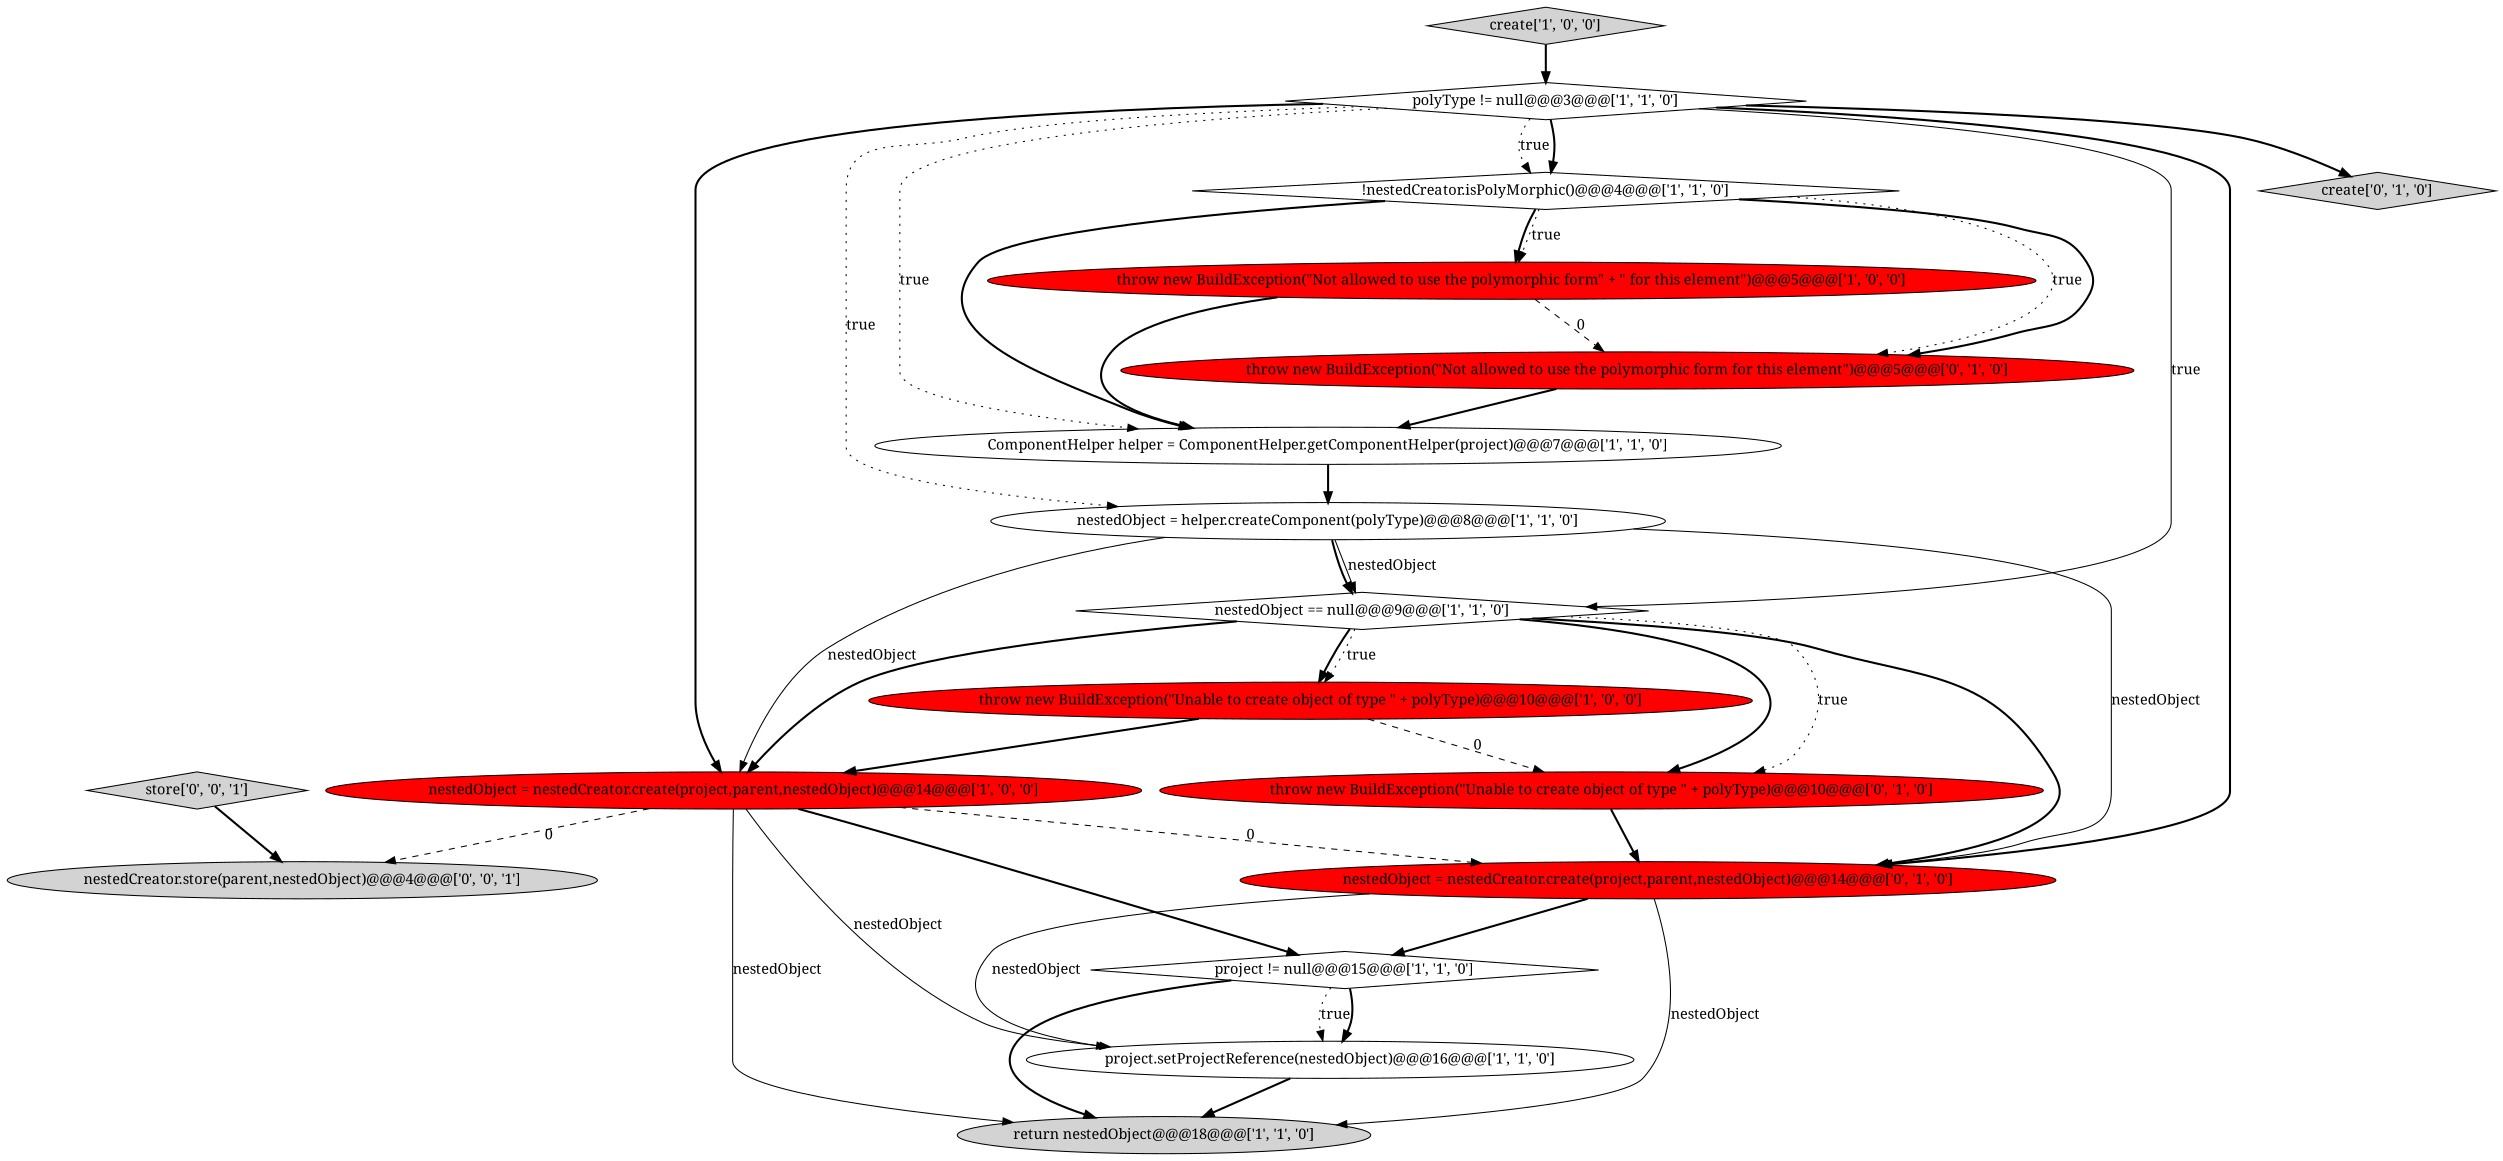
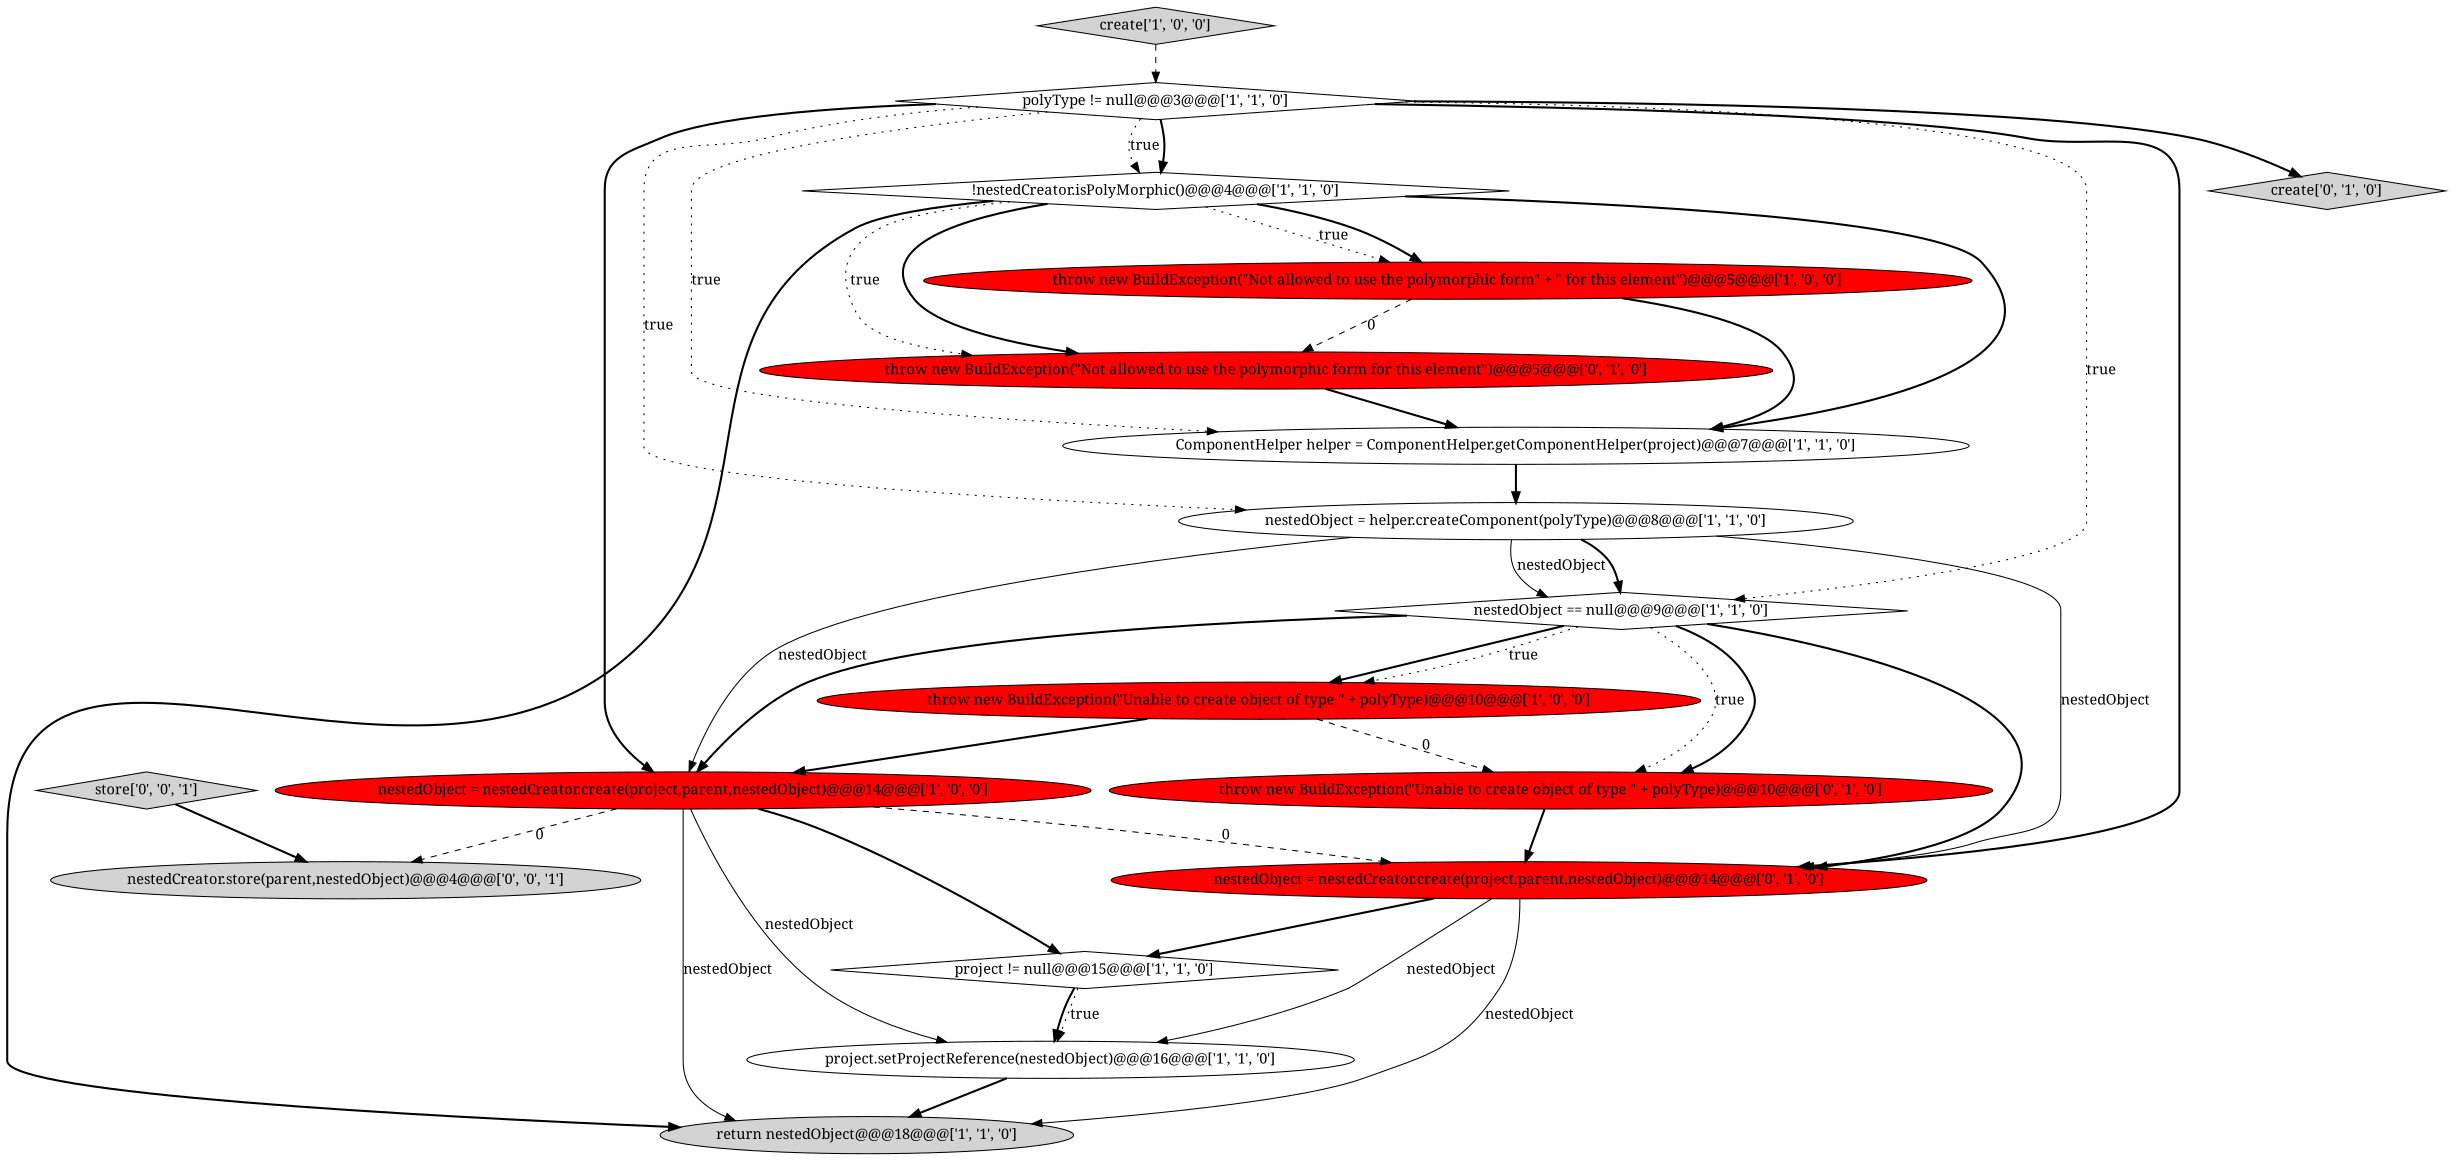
(1546, 58) -> (1156, 58)
(2171, 408) -> (2083, 186)
(1063, 1014) -> (159, 704)
